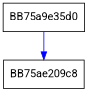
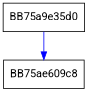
(44, 74) -> (44, 74)
